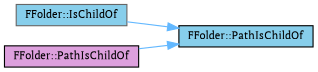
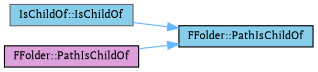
(72, 15) -> (72, 15)
